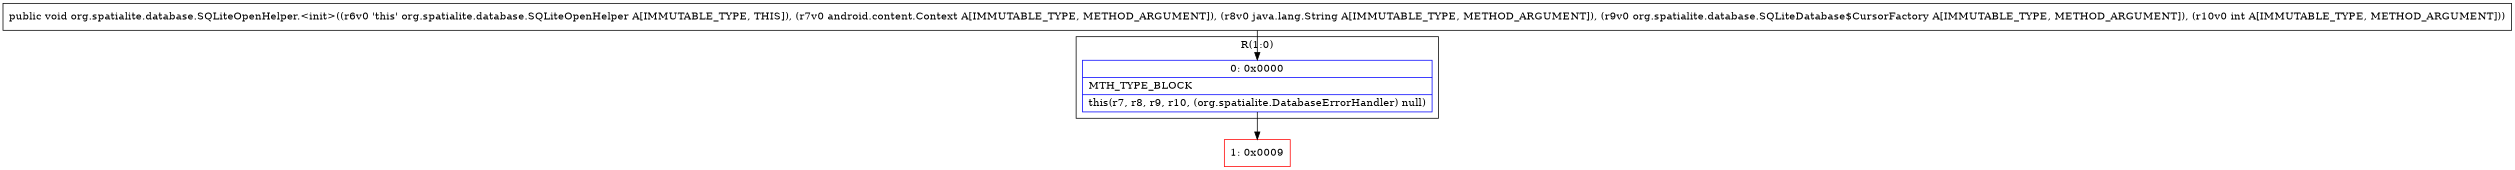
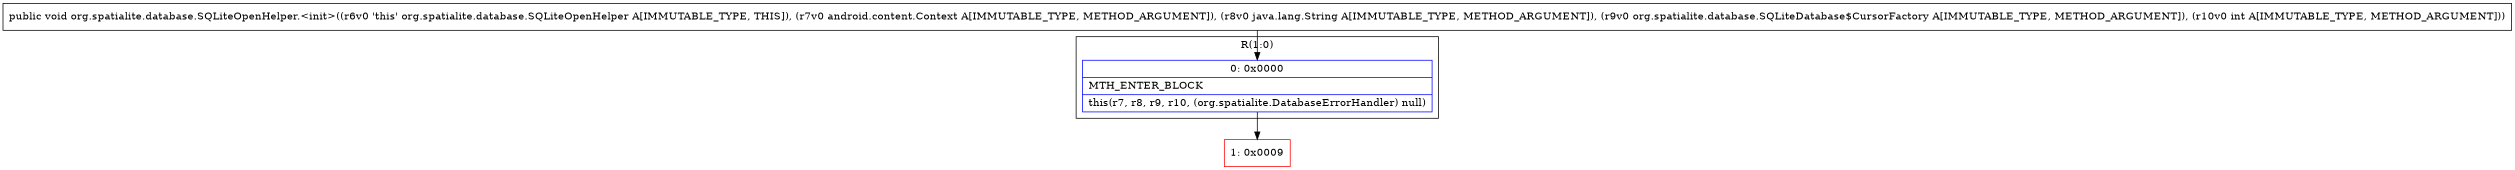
(1141, 86) -> (1146, 86)
